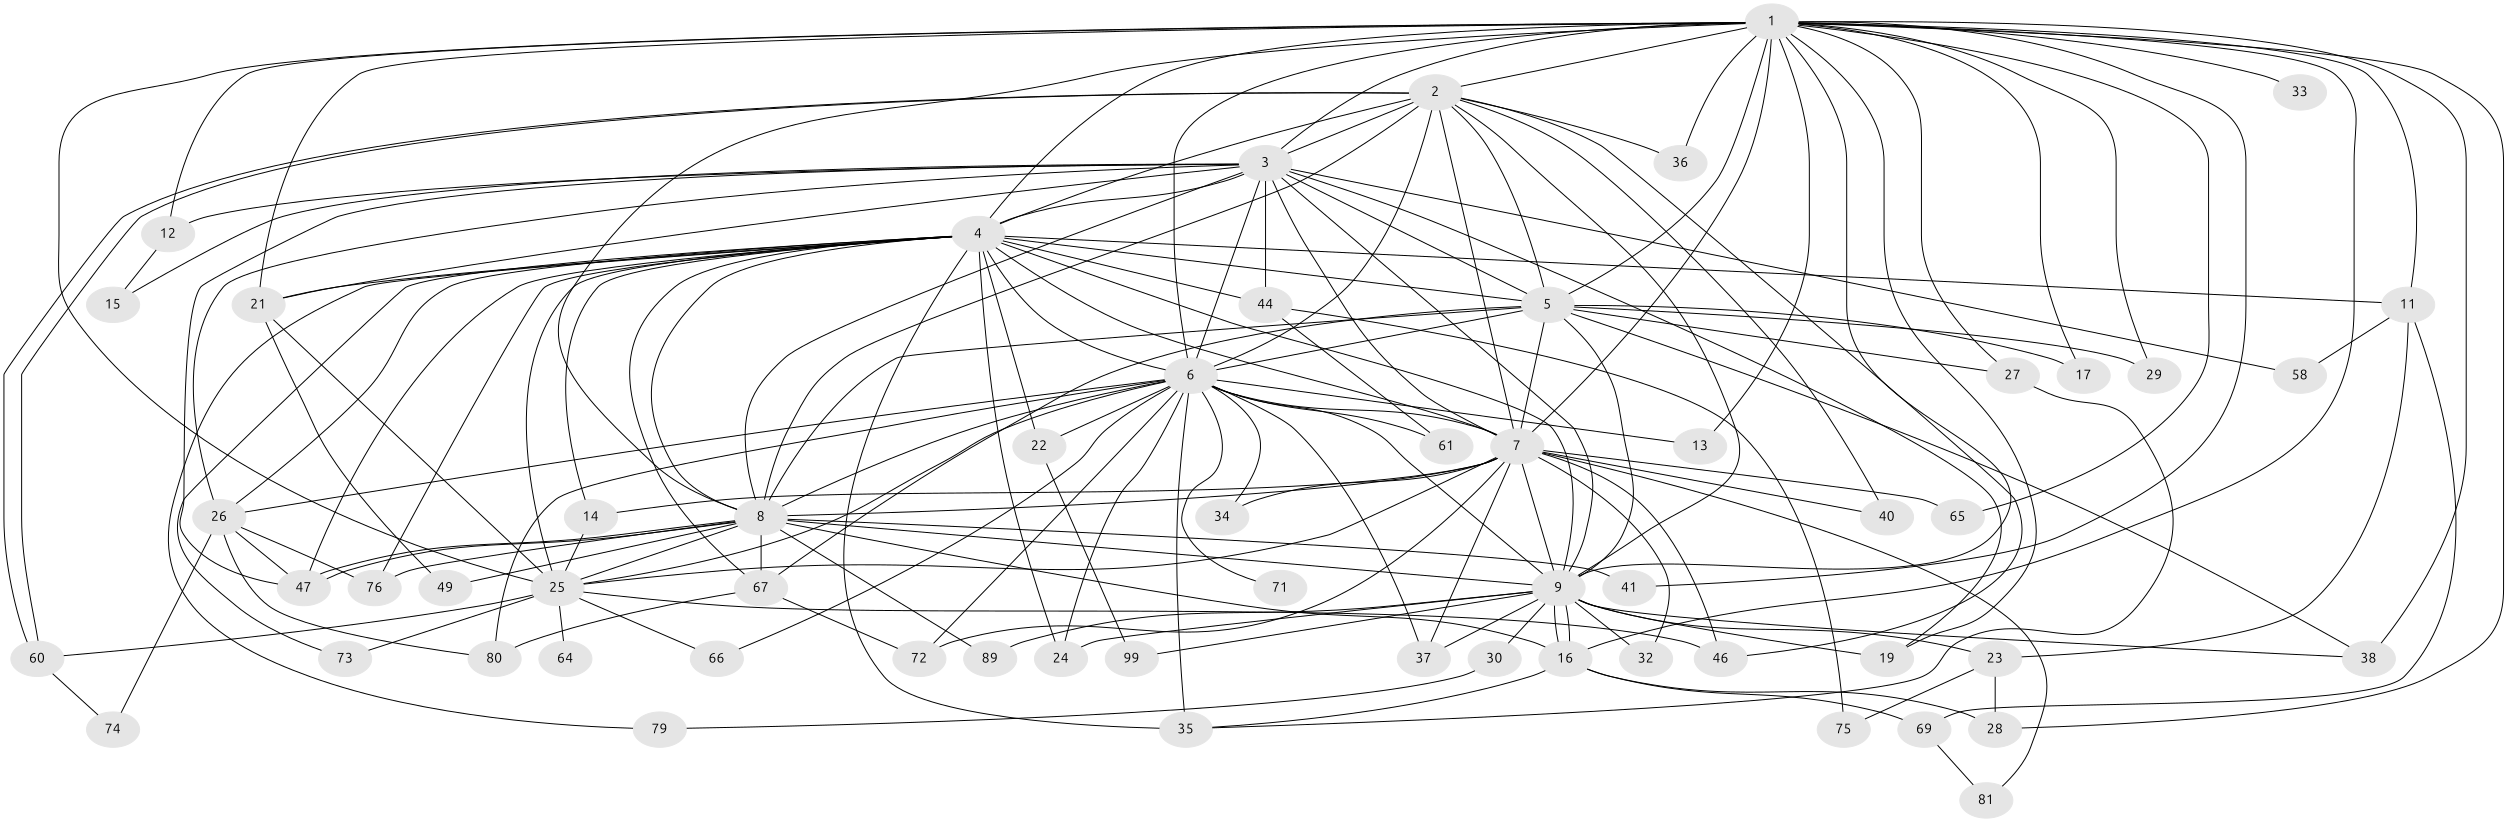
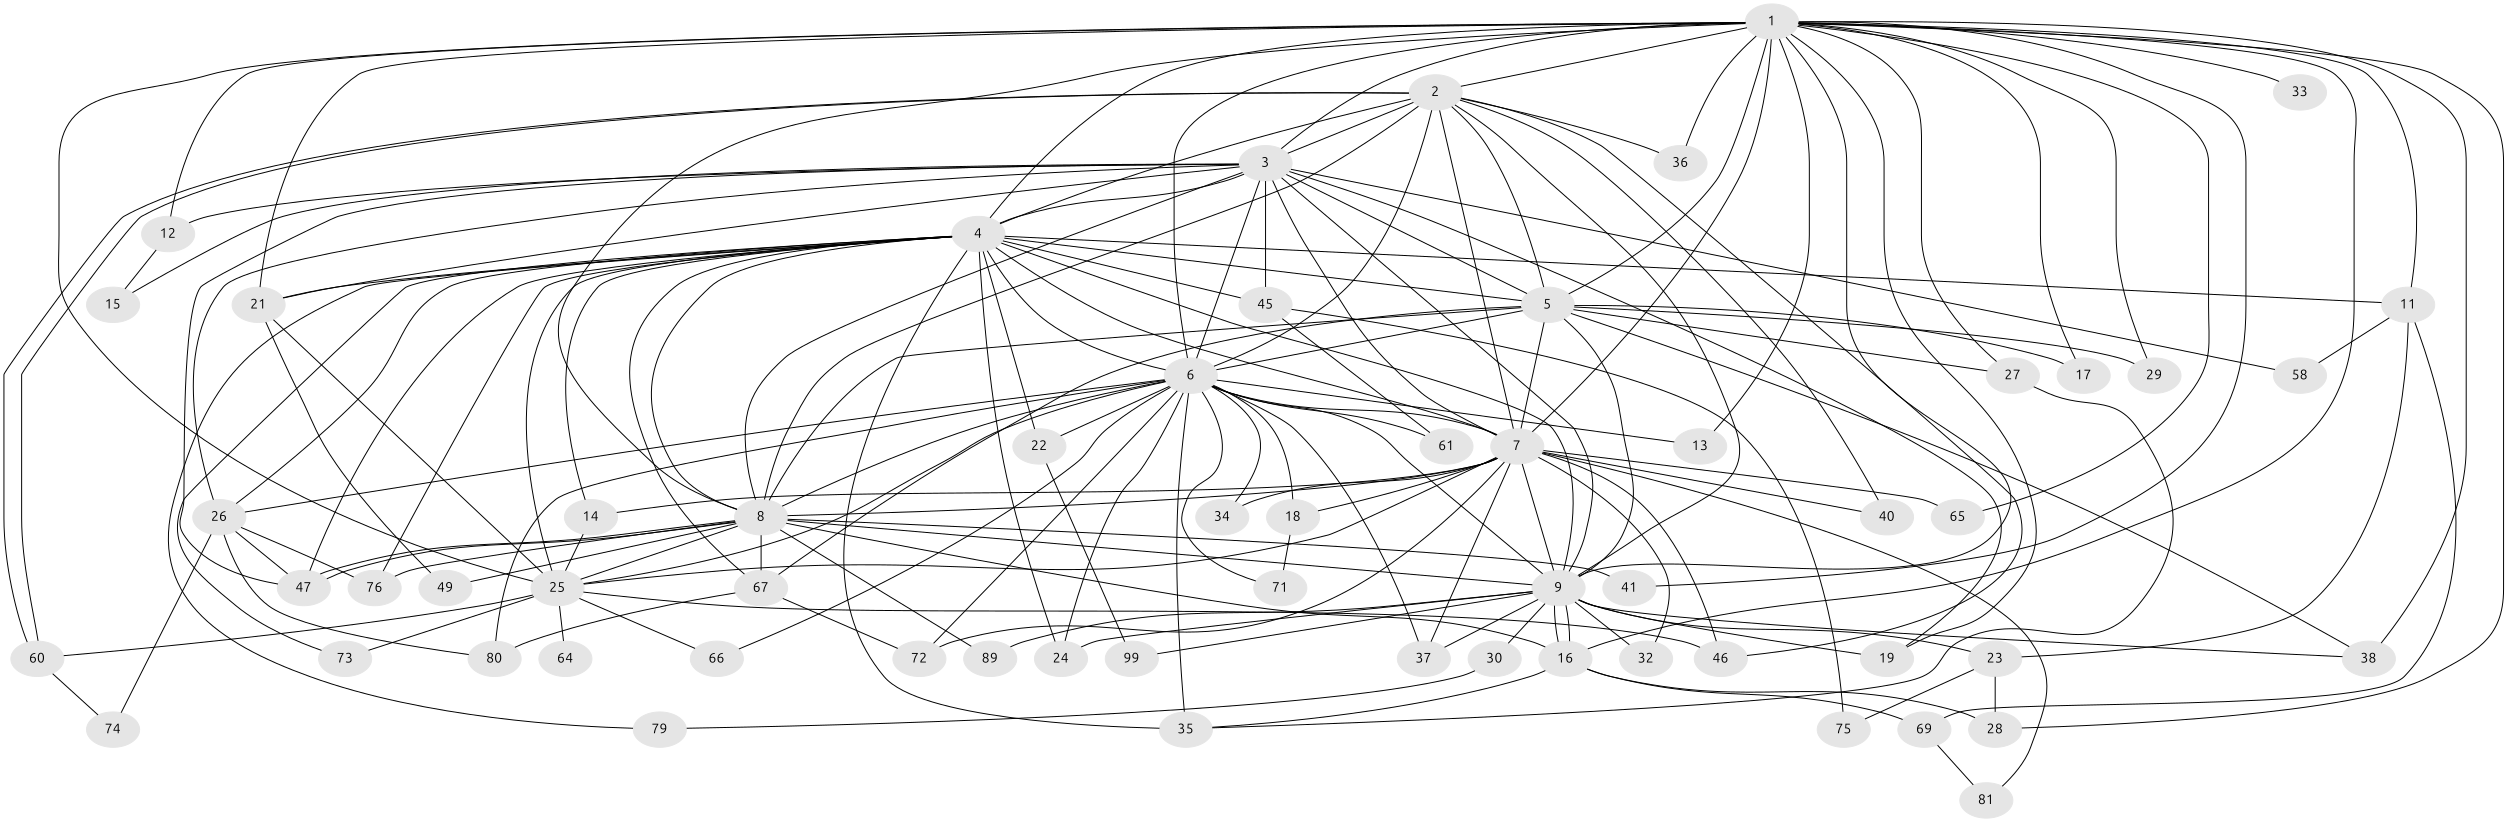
(1266, 305) -> (1266, 305)
none -> (1293, 517)
